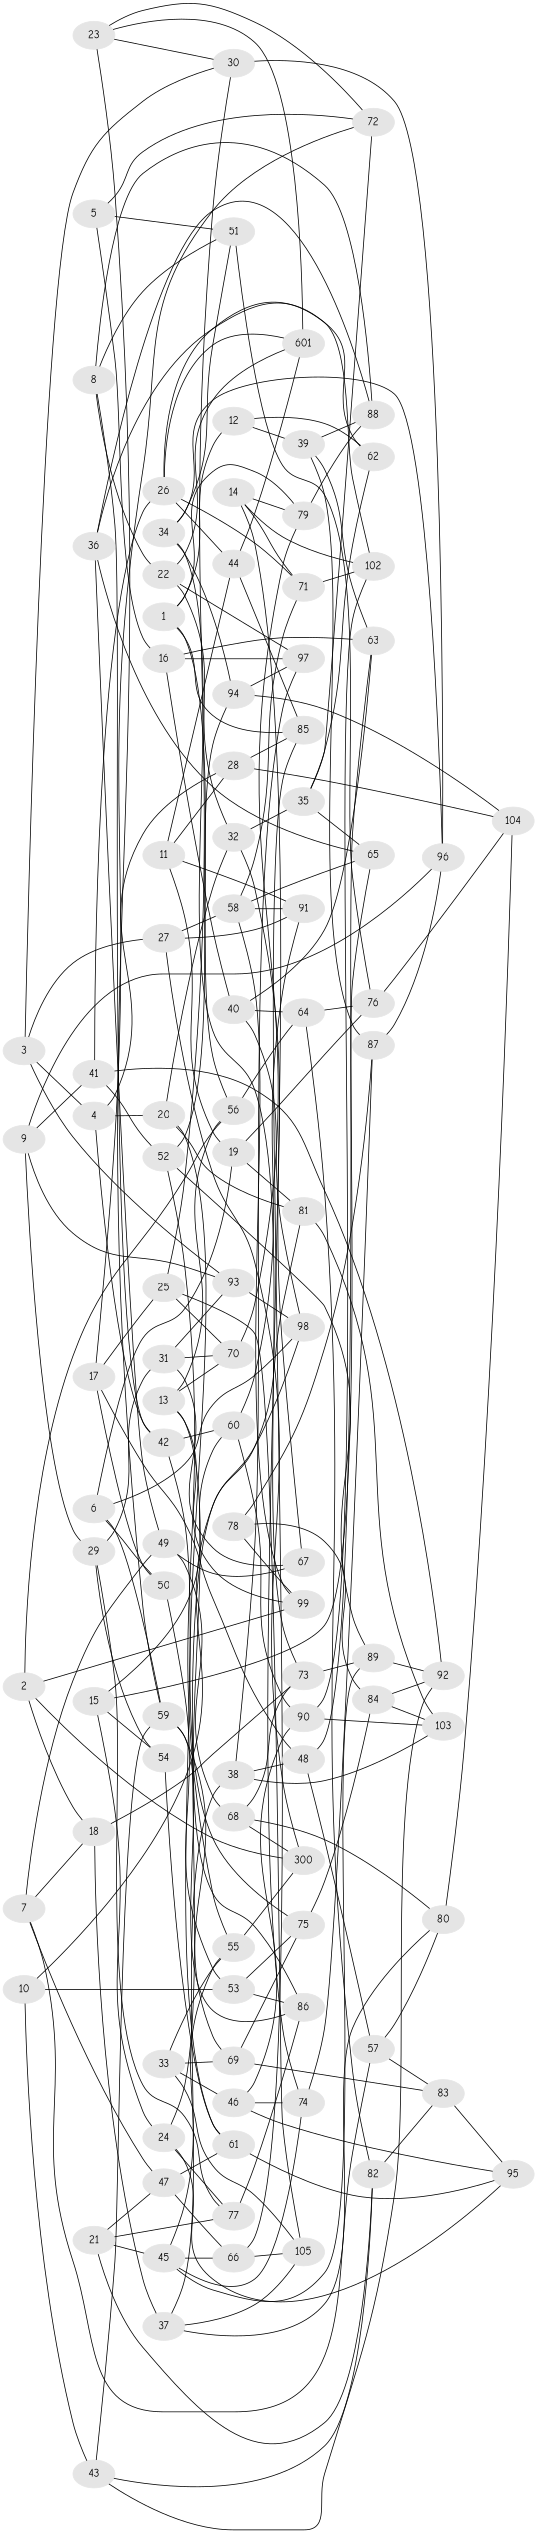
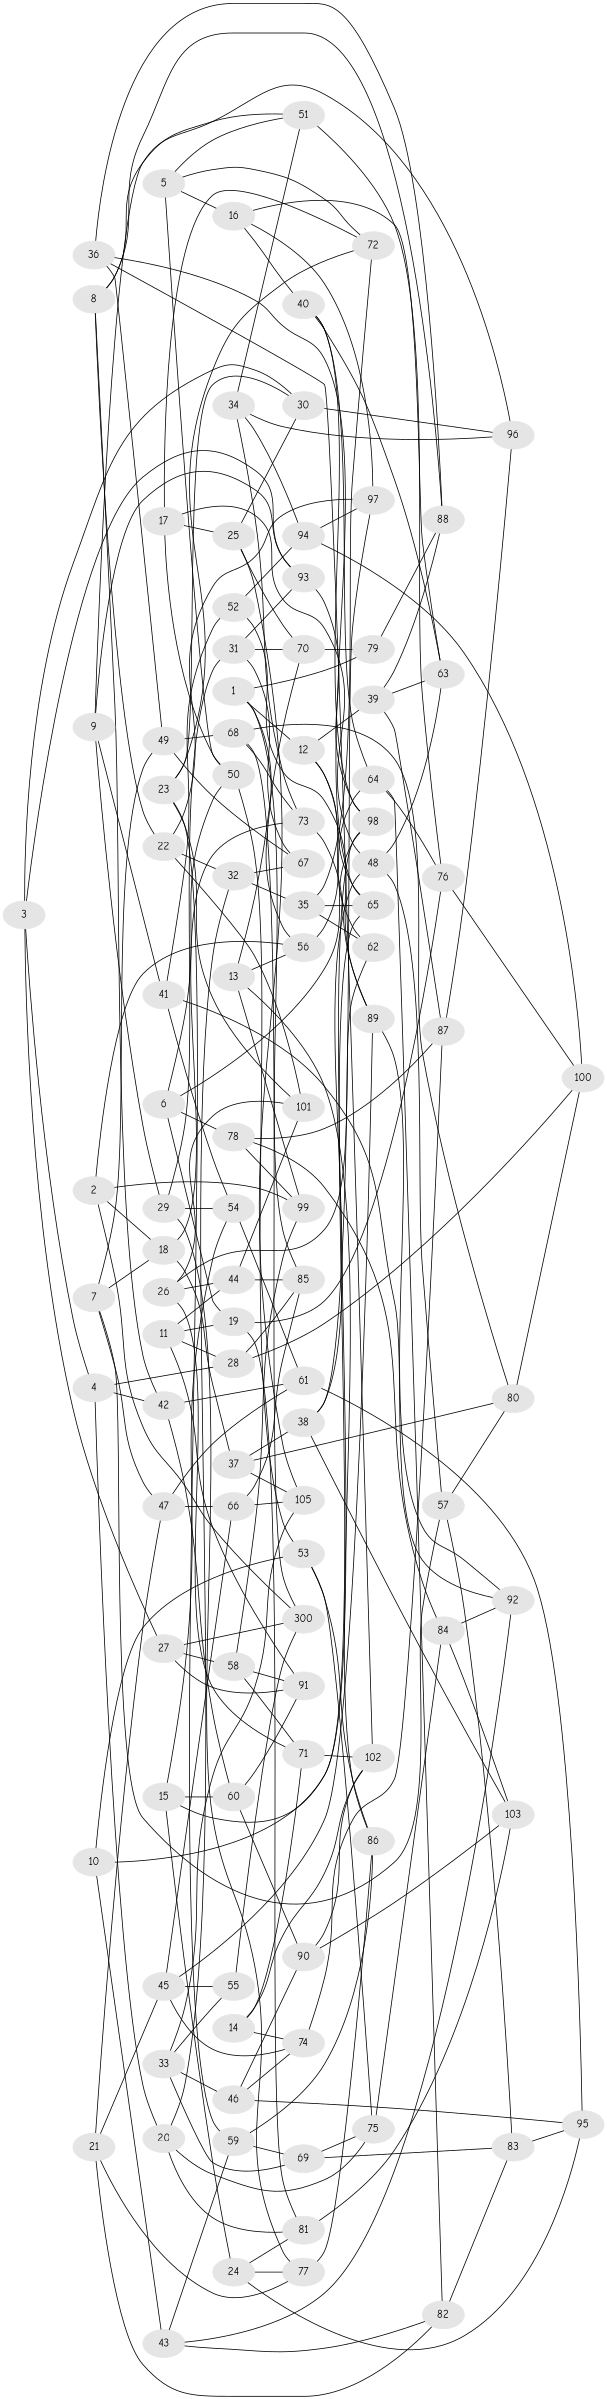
(304, 344) -> (304, 1108)
none -> (185, 468)
(269, 504) -> none
(101, 806) -> (184, 1065)
(513, 821) -> (583, 1078)
(303, 880) -> (338, 829)
(191, 1554) -> none
(138, 1600) -> (191, 1117)
